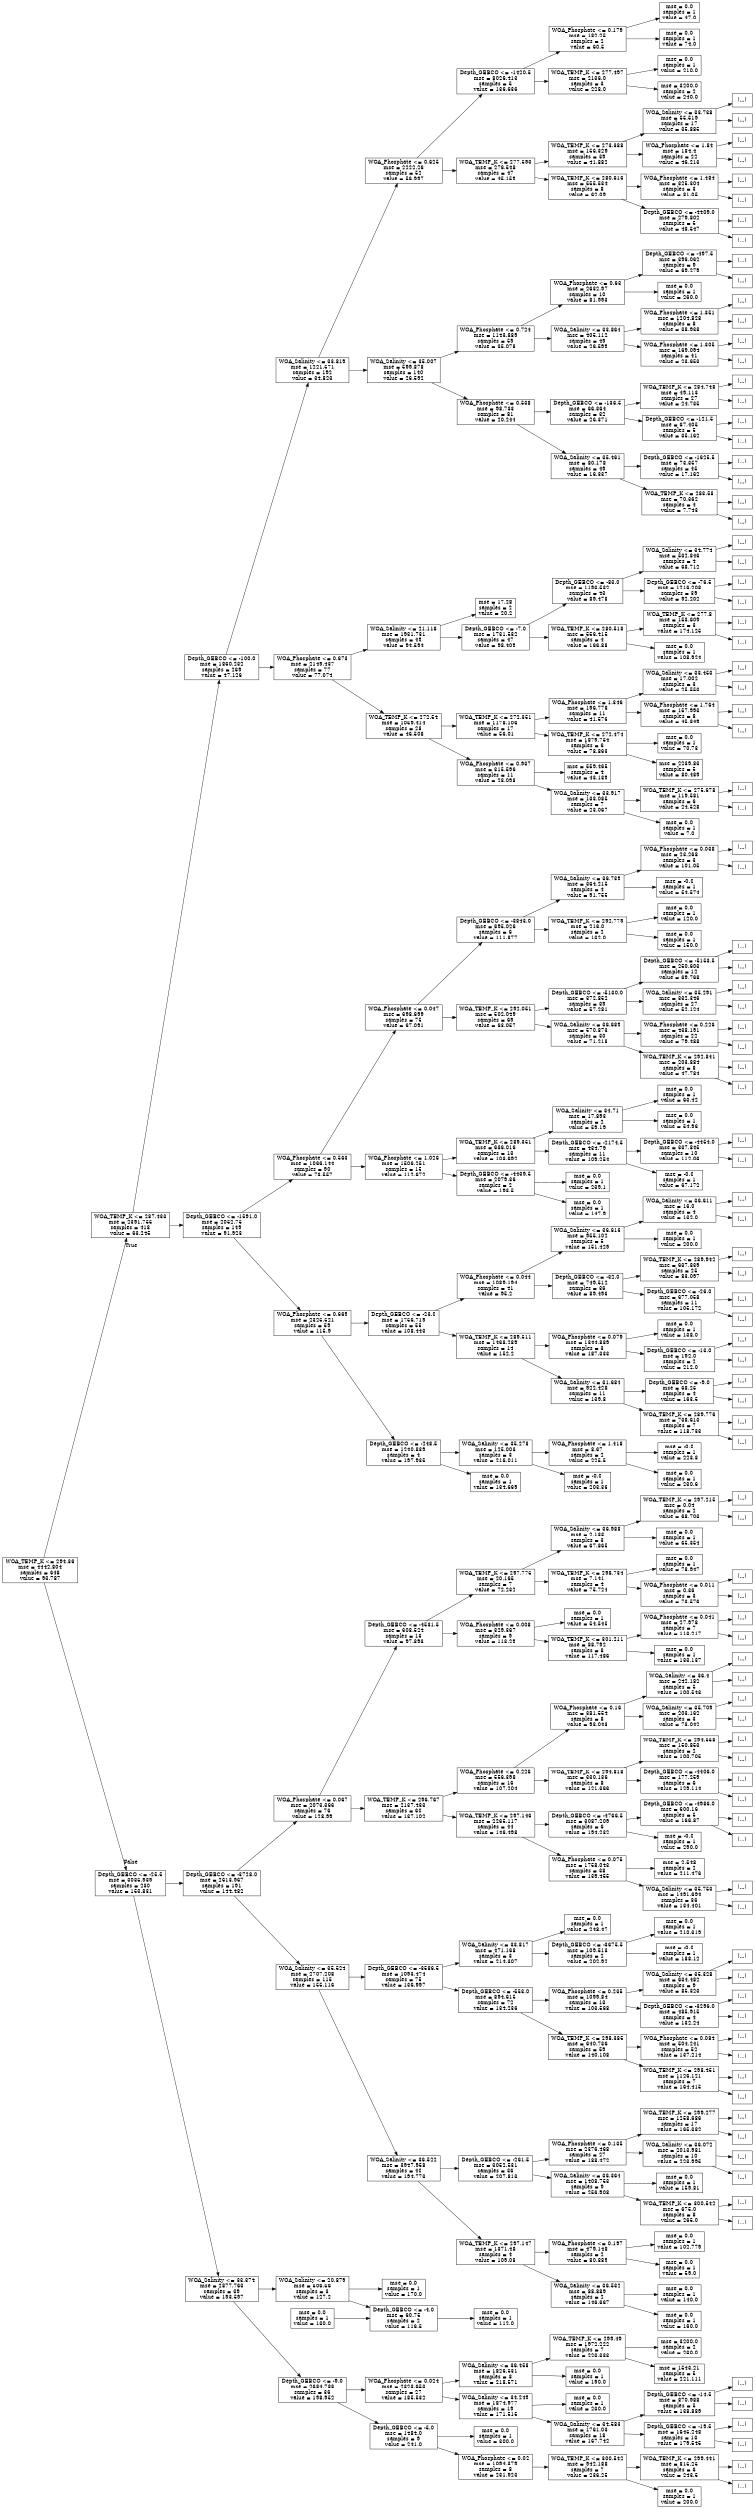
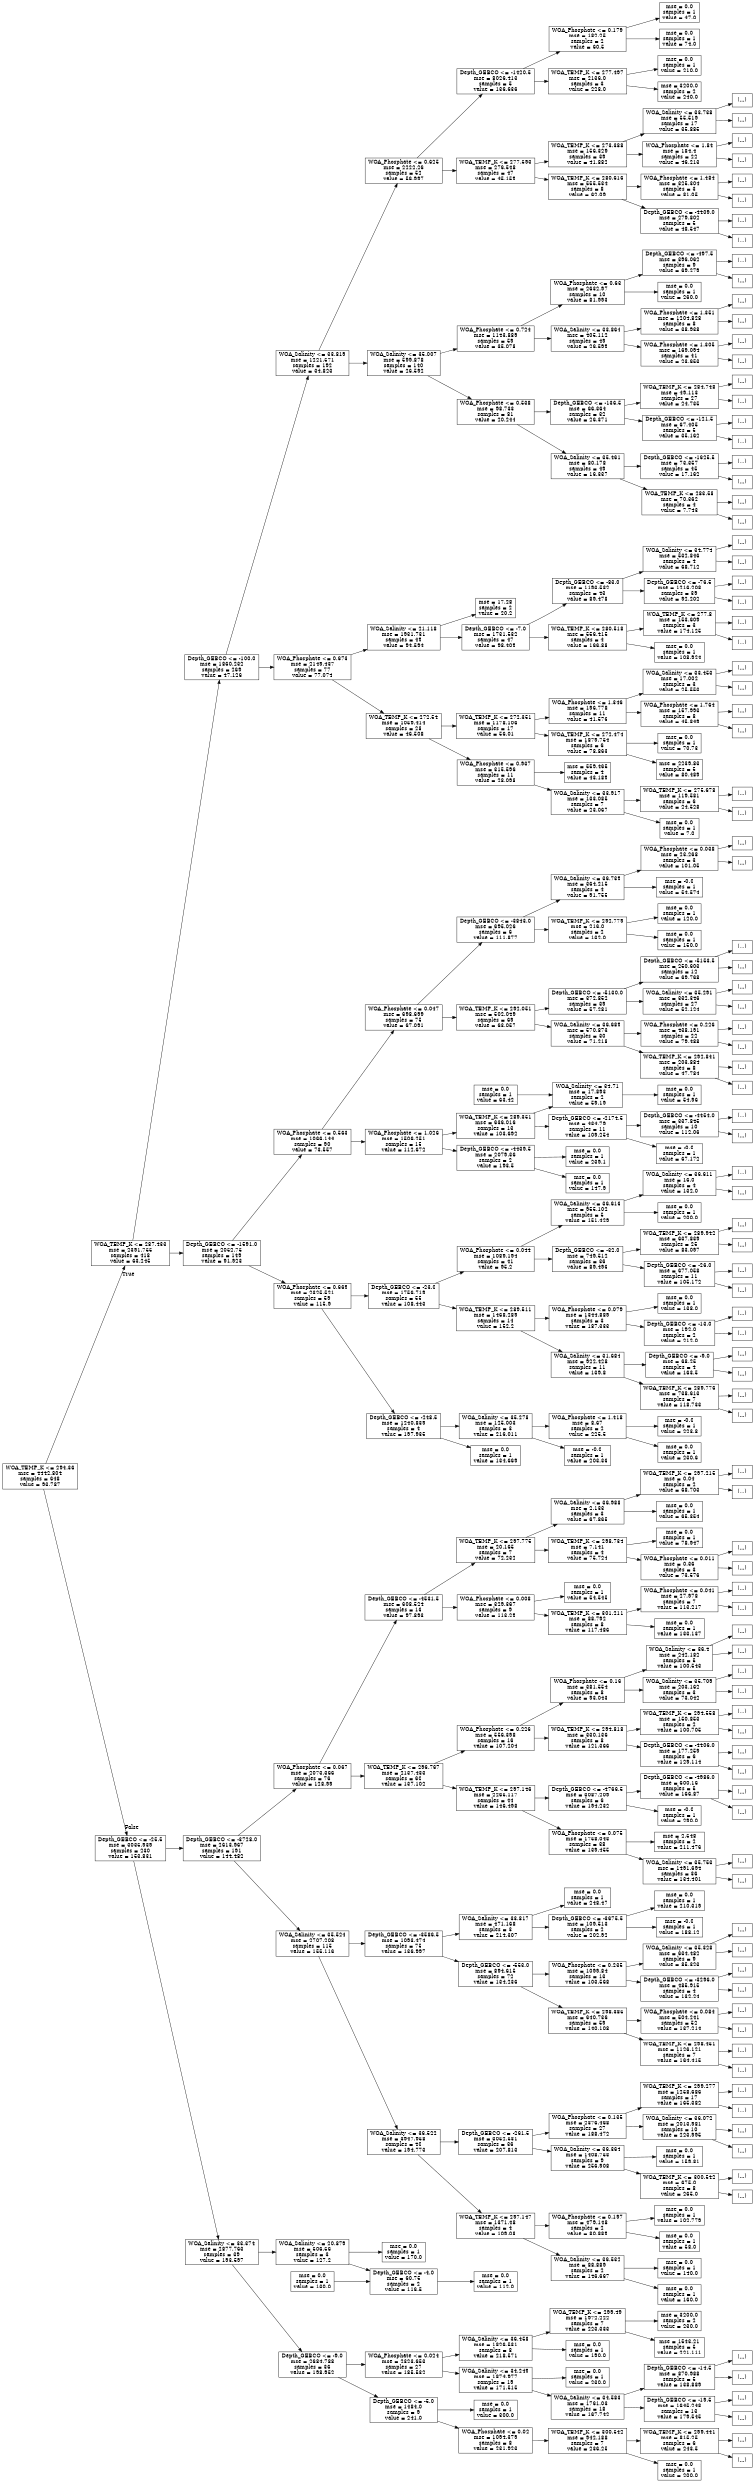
(638, 1106) -> (533, 1095)
(679, 2268) -> (679, 2242)
